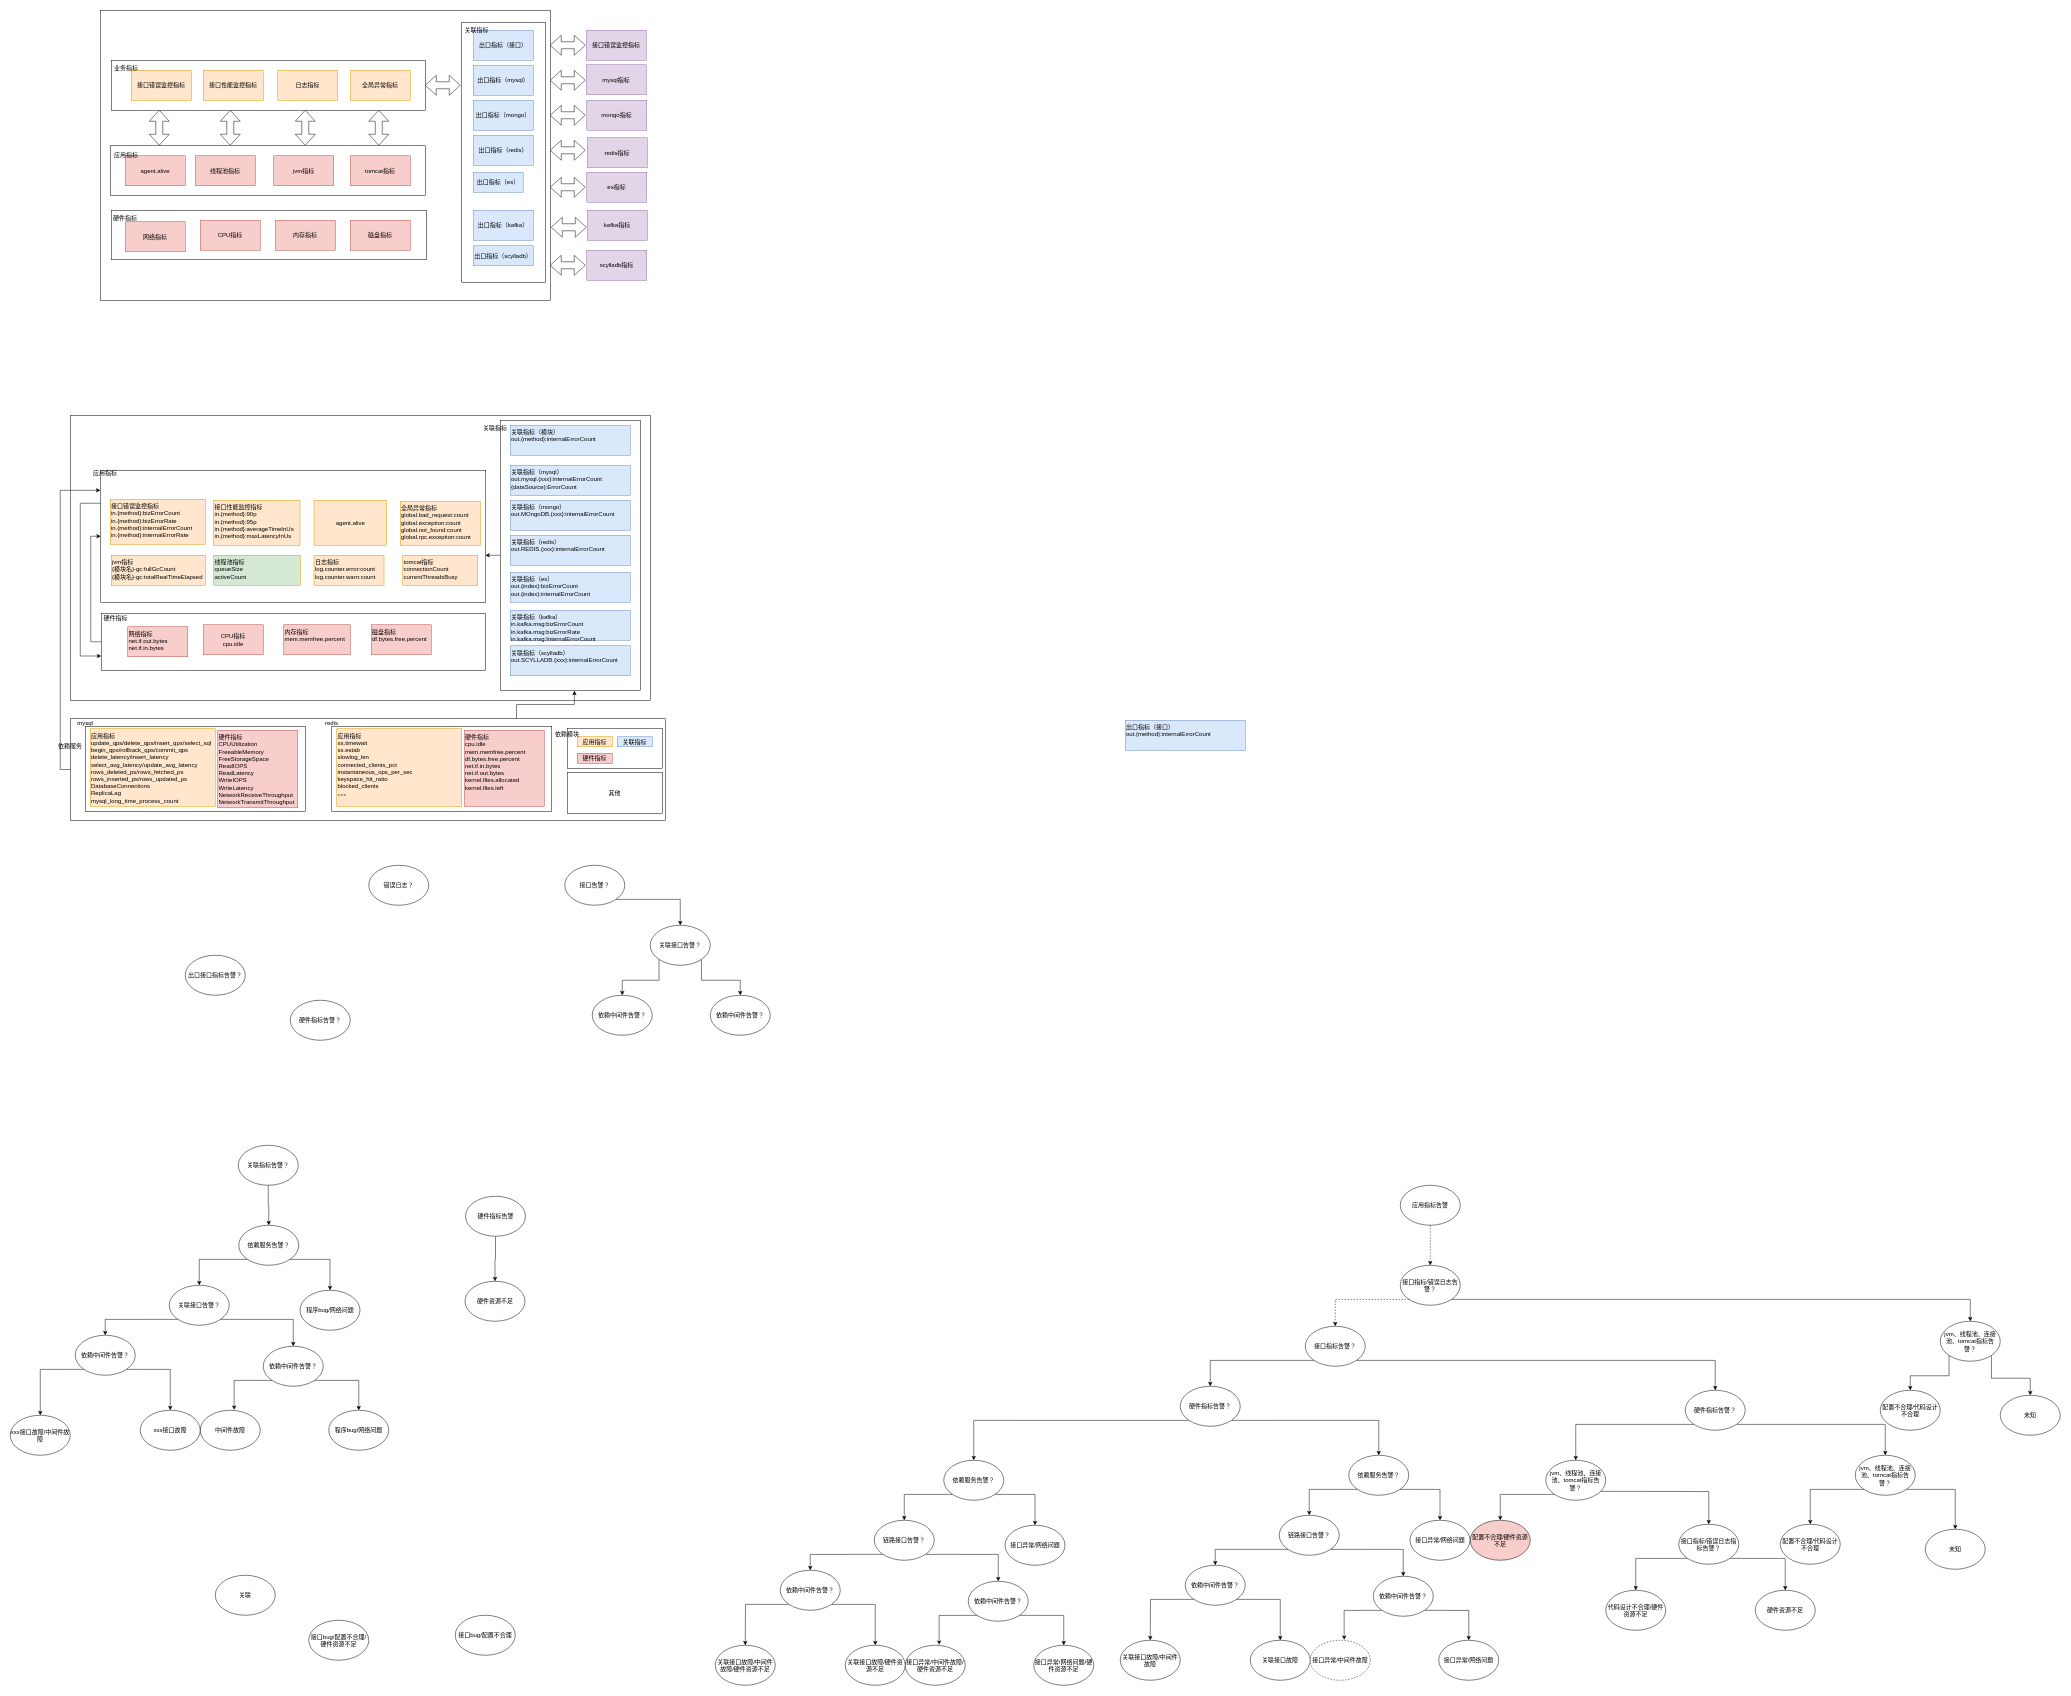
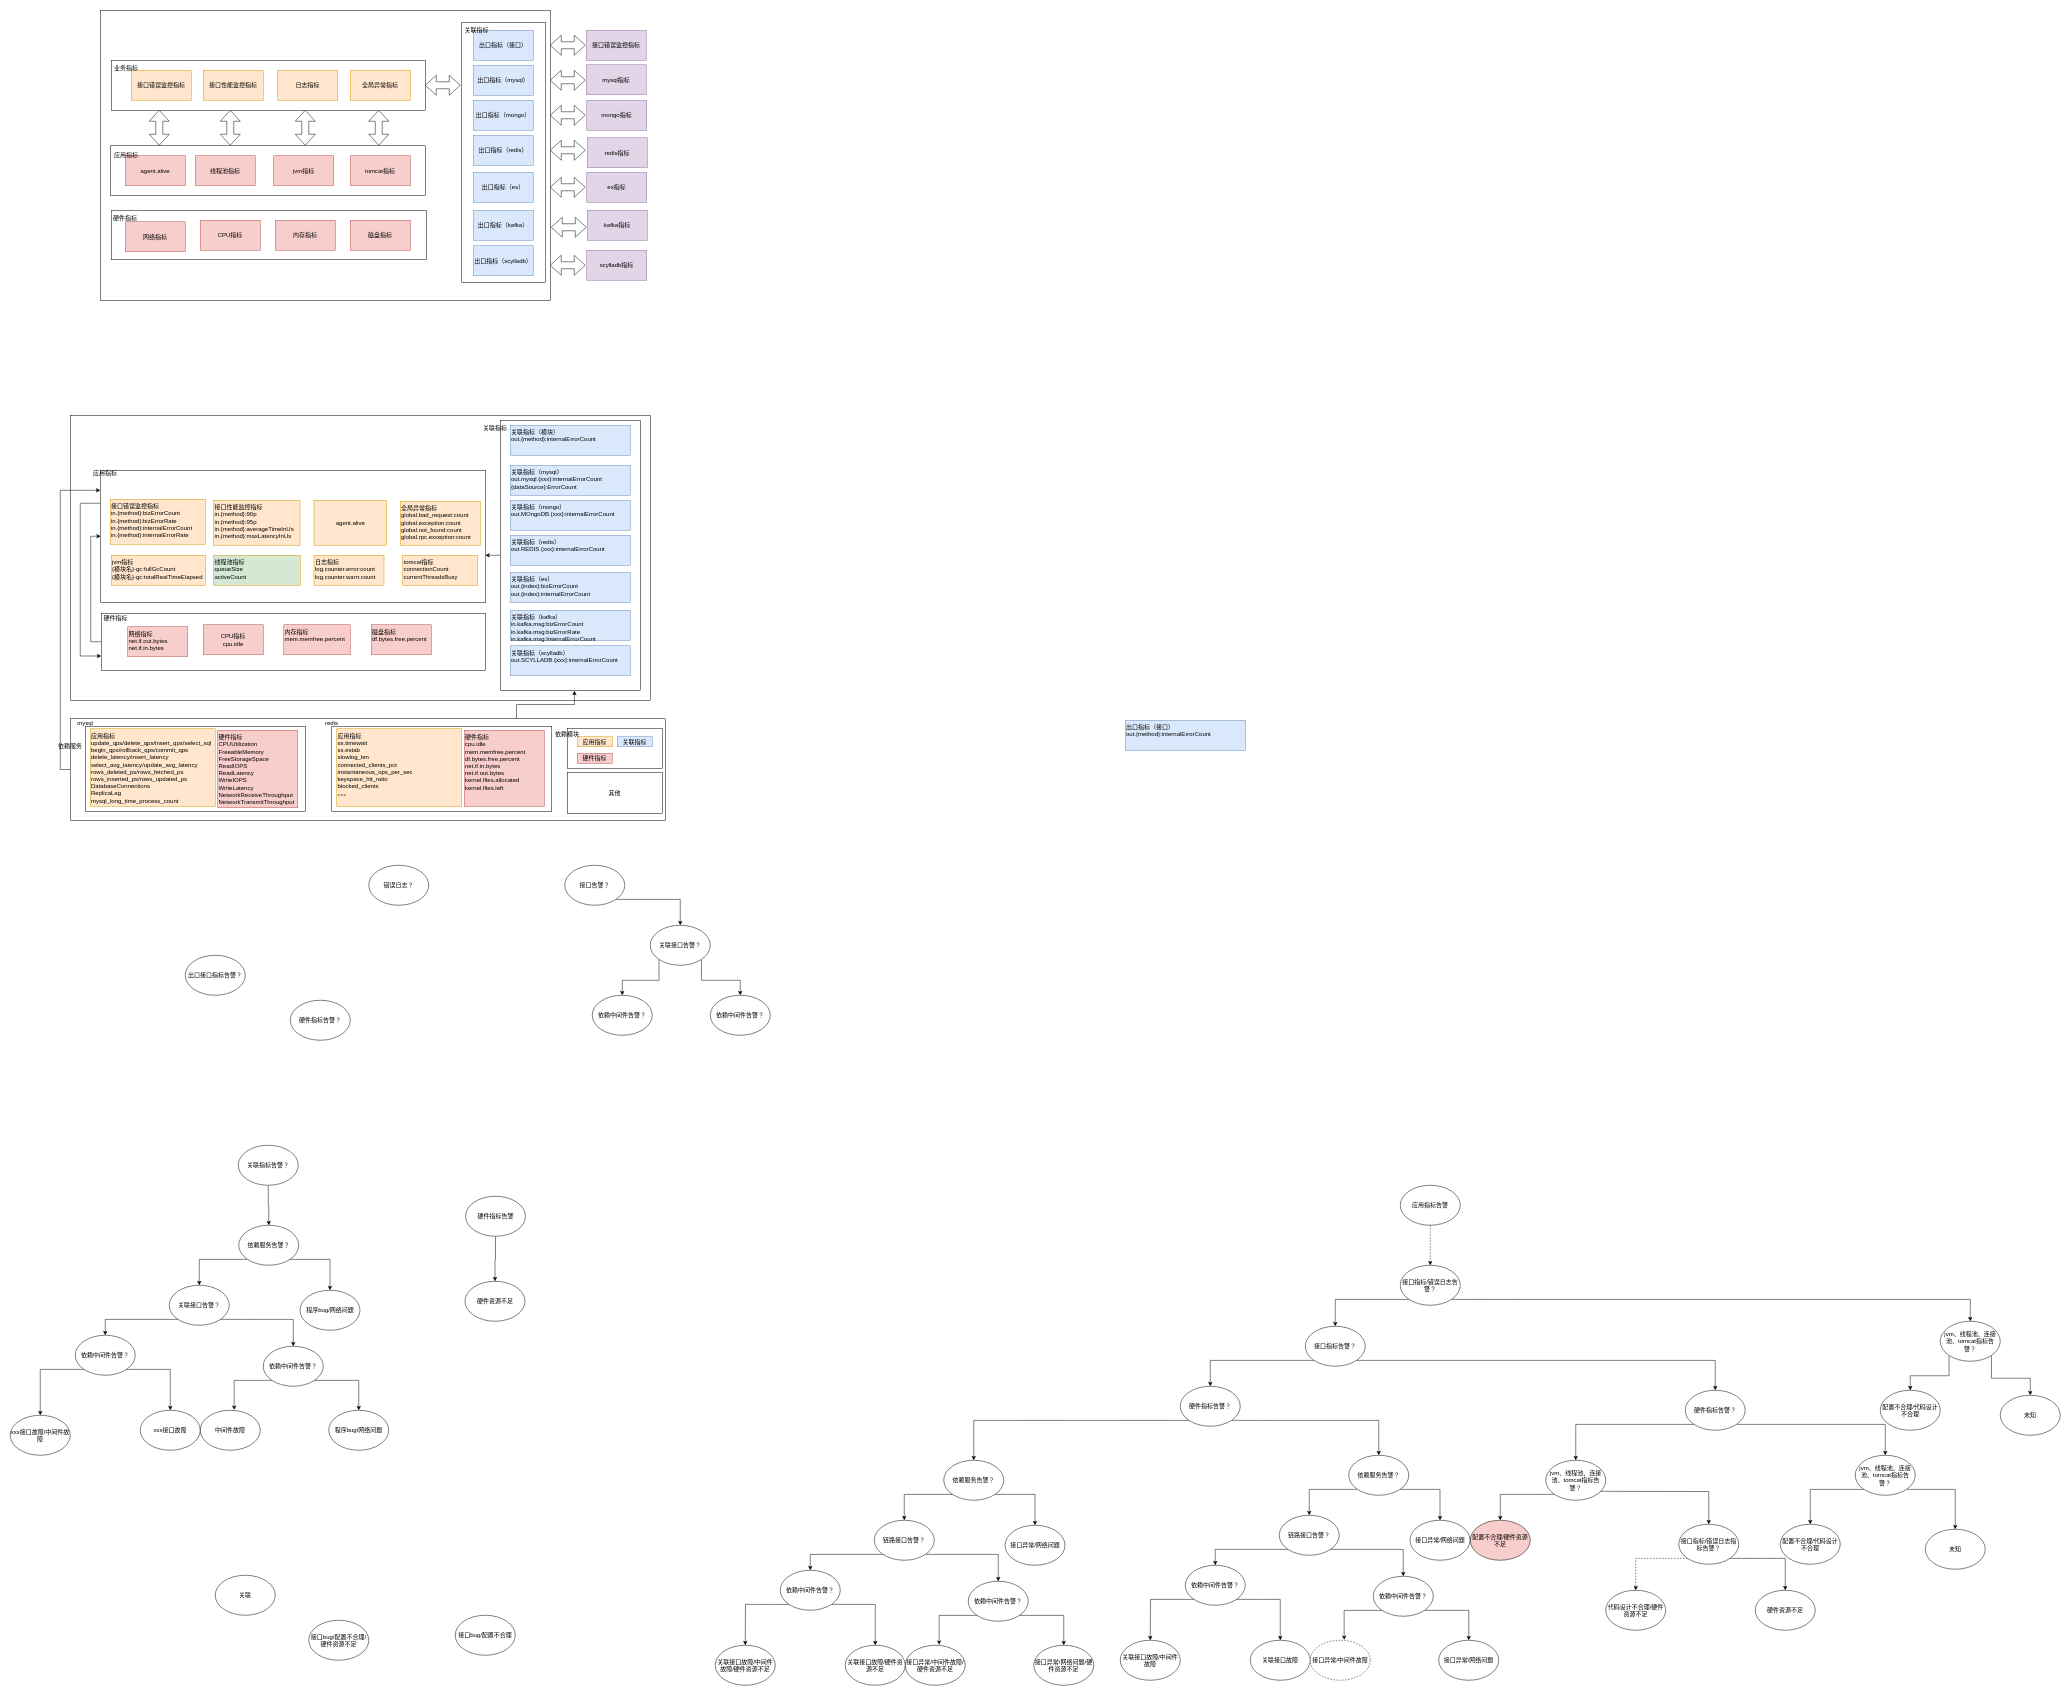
(498, 182) -> (503, 187)
(503, 256) -> (503, 261)
(1361, 1299) -> (1361, 1299)
(1648, 1558) -> (1648, 1558)
